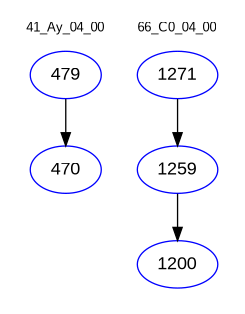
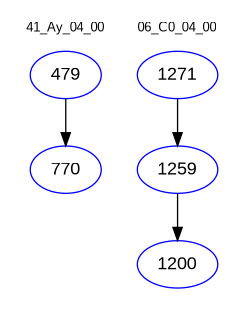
(178, 28) -> (178, 28)
(66, 170) -> (66, 170)
